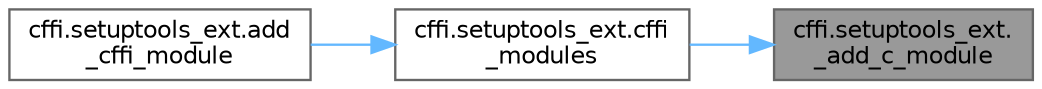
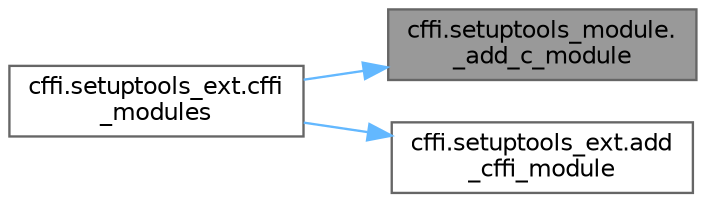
(341, 45) -> (336, 127)
(903, 45) -> (542, 45)
